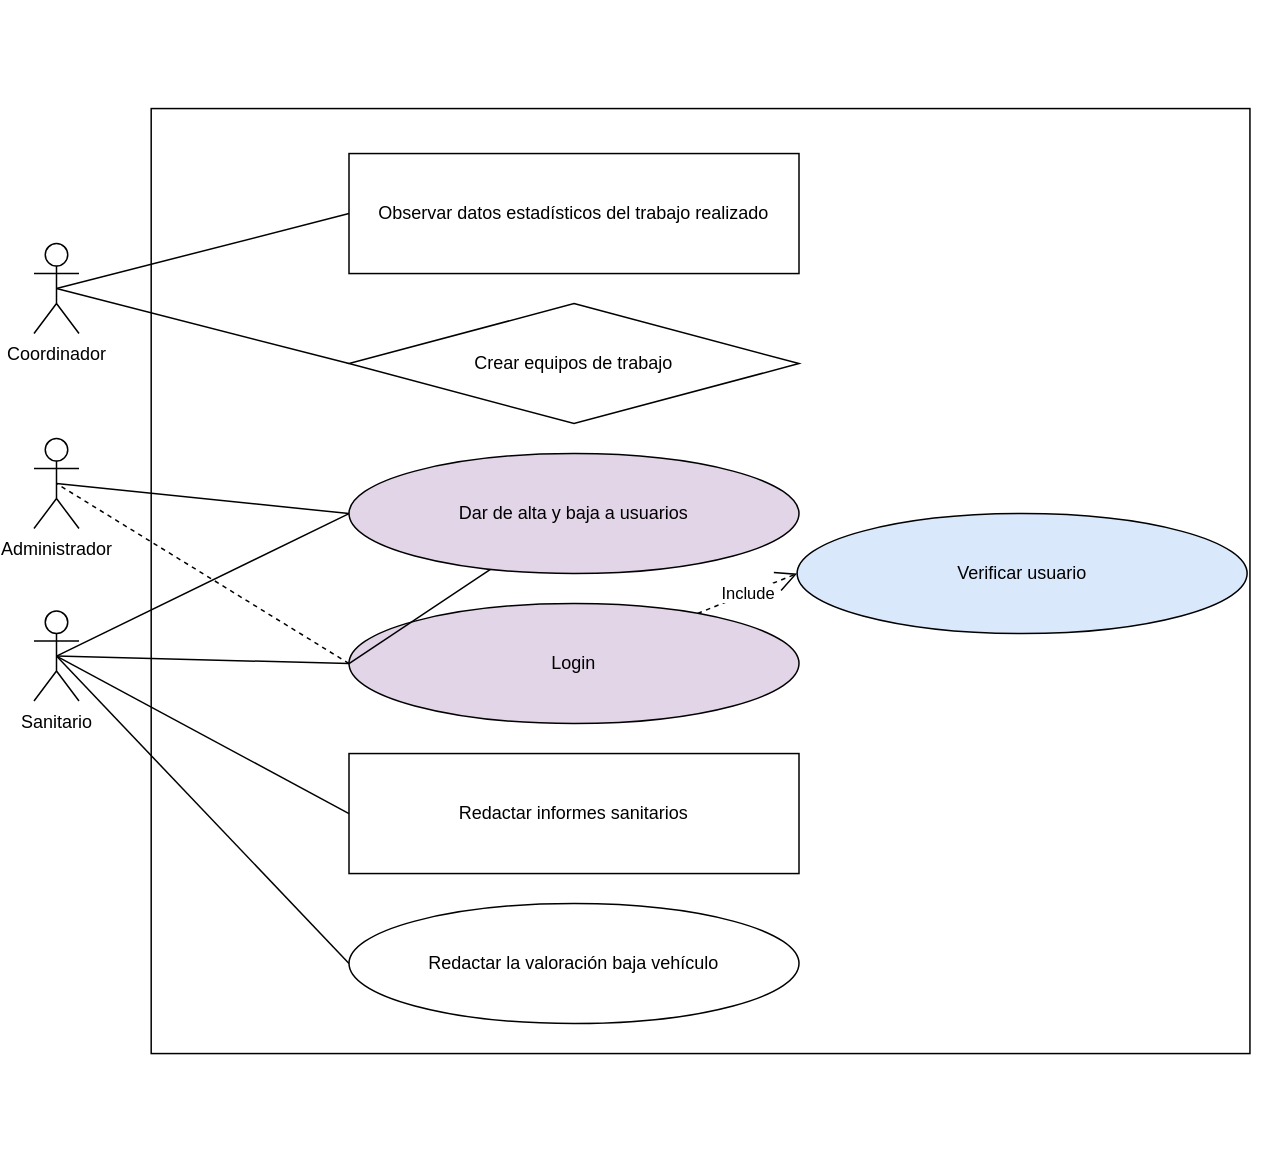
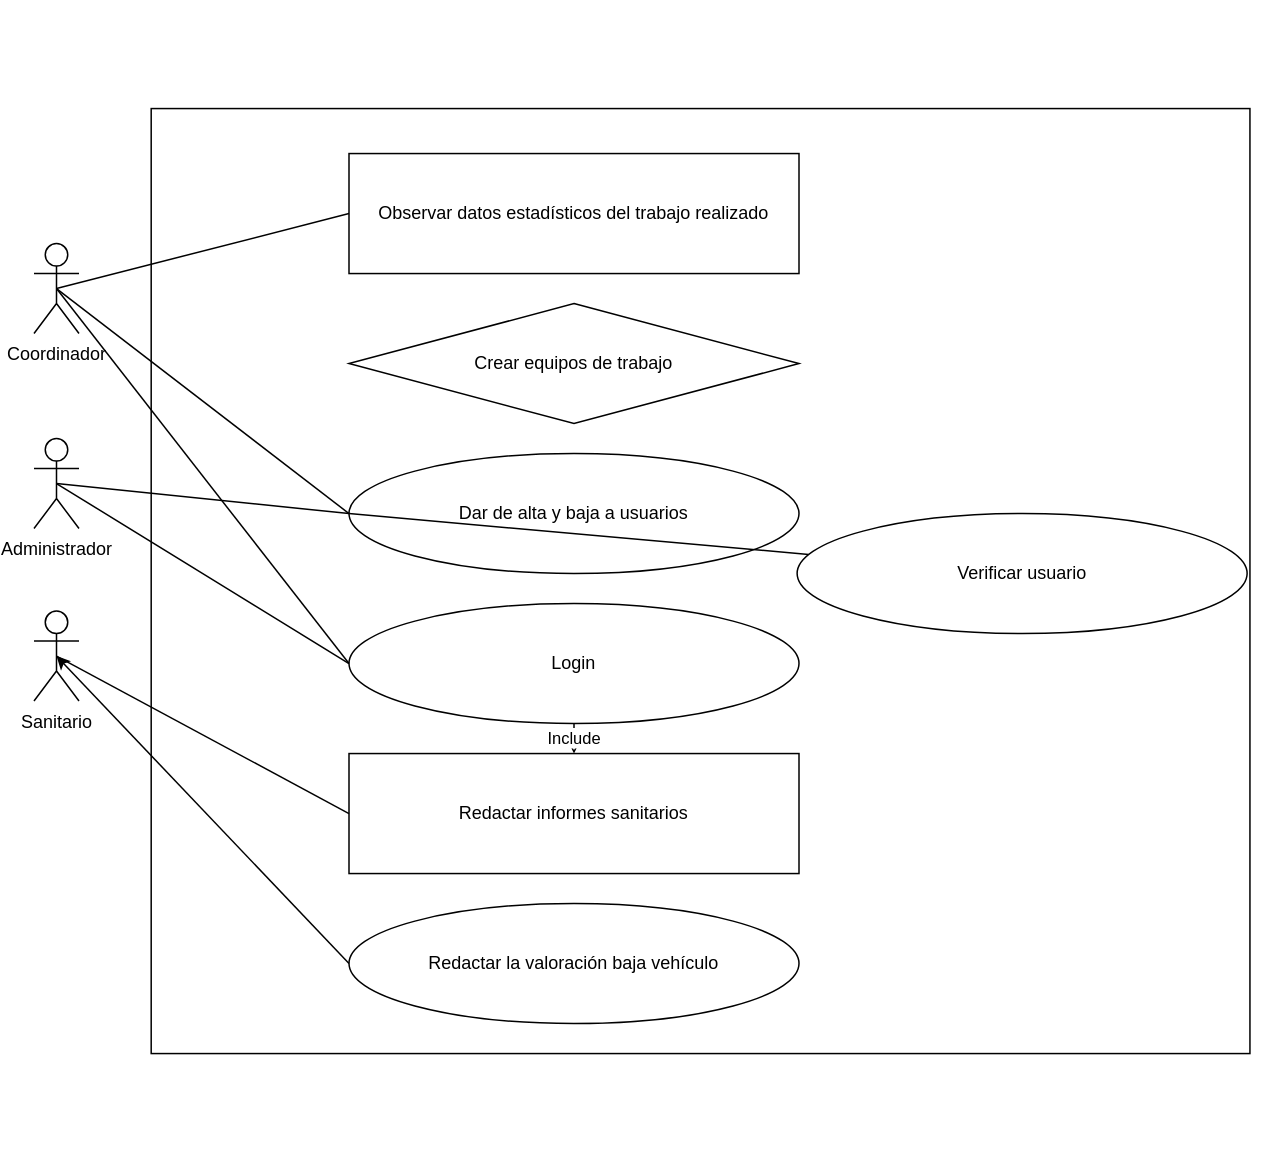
(206, 327) -> none
none -> (205, 403)
(574, 514) -> (574, 514)
(200, 572) -> (200, 572)
(1022, 574) -> (1022, 574)
(216, 578) -> (578, 534)
(745, 594) -> (574, 737)
(419, 617) -> (202, 475)
(60, 660) -> (65, 665)
(203, 660) -> none
(574, 664) -> (574, 664)
